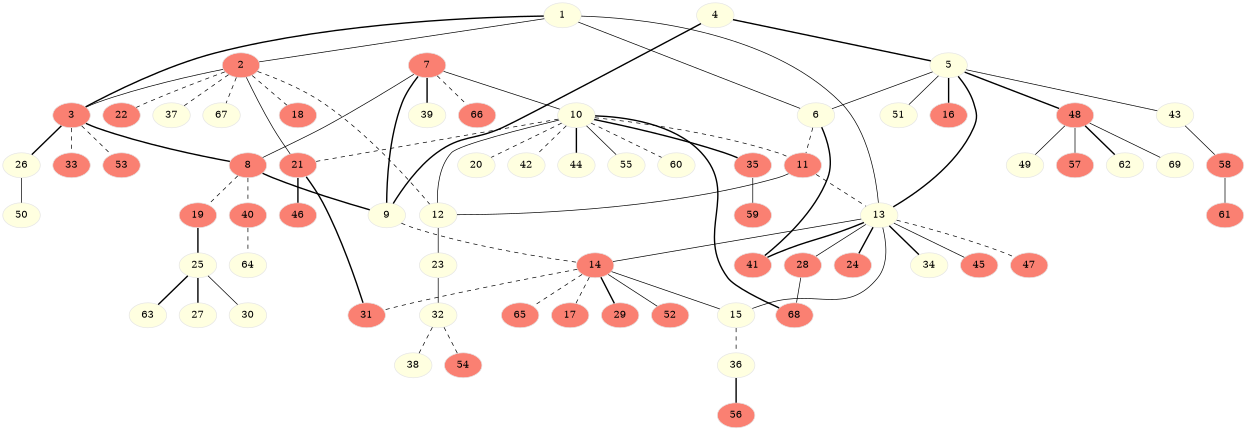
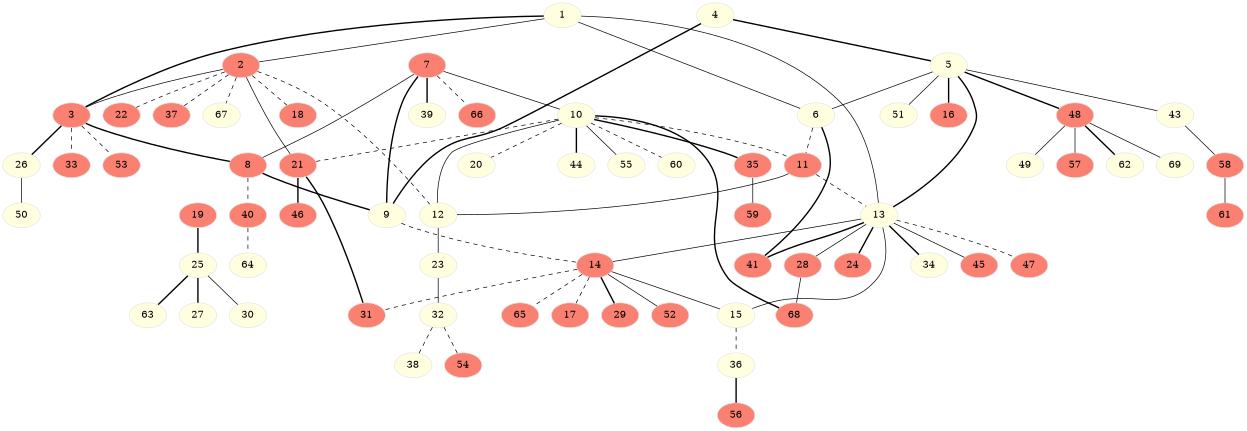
(172, 115) -> (172, 115)
(526, 165) -> none
(223, 190) -> none
